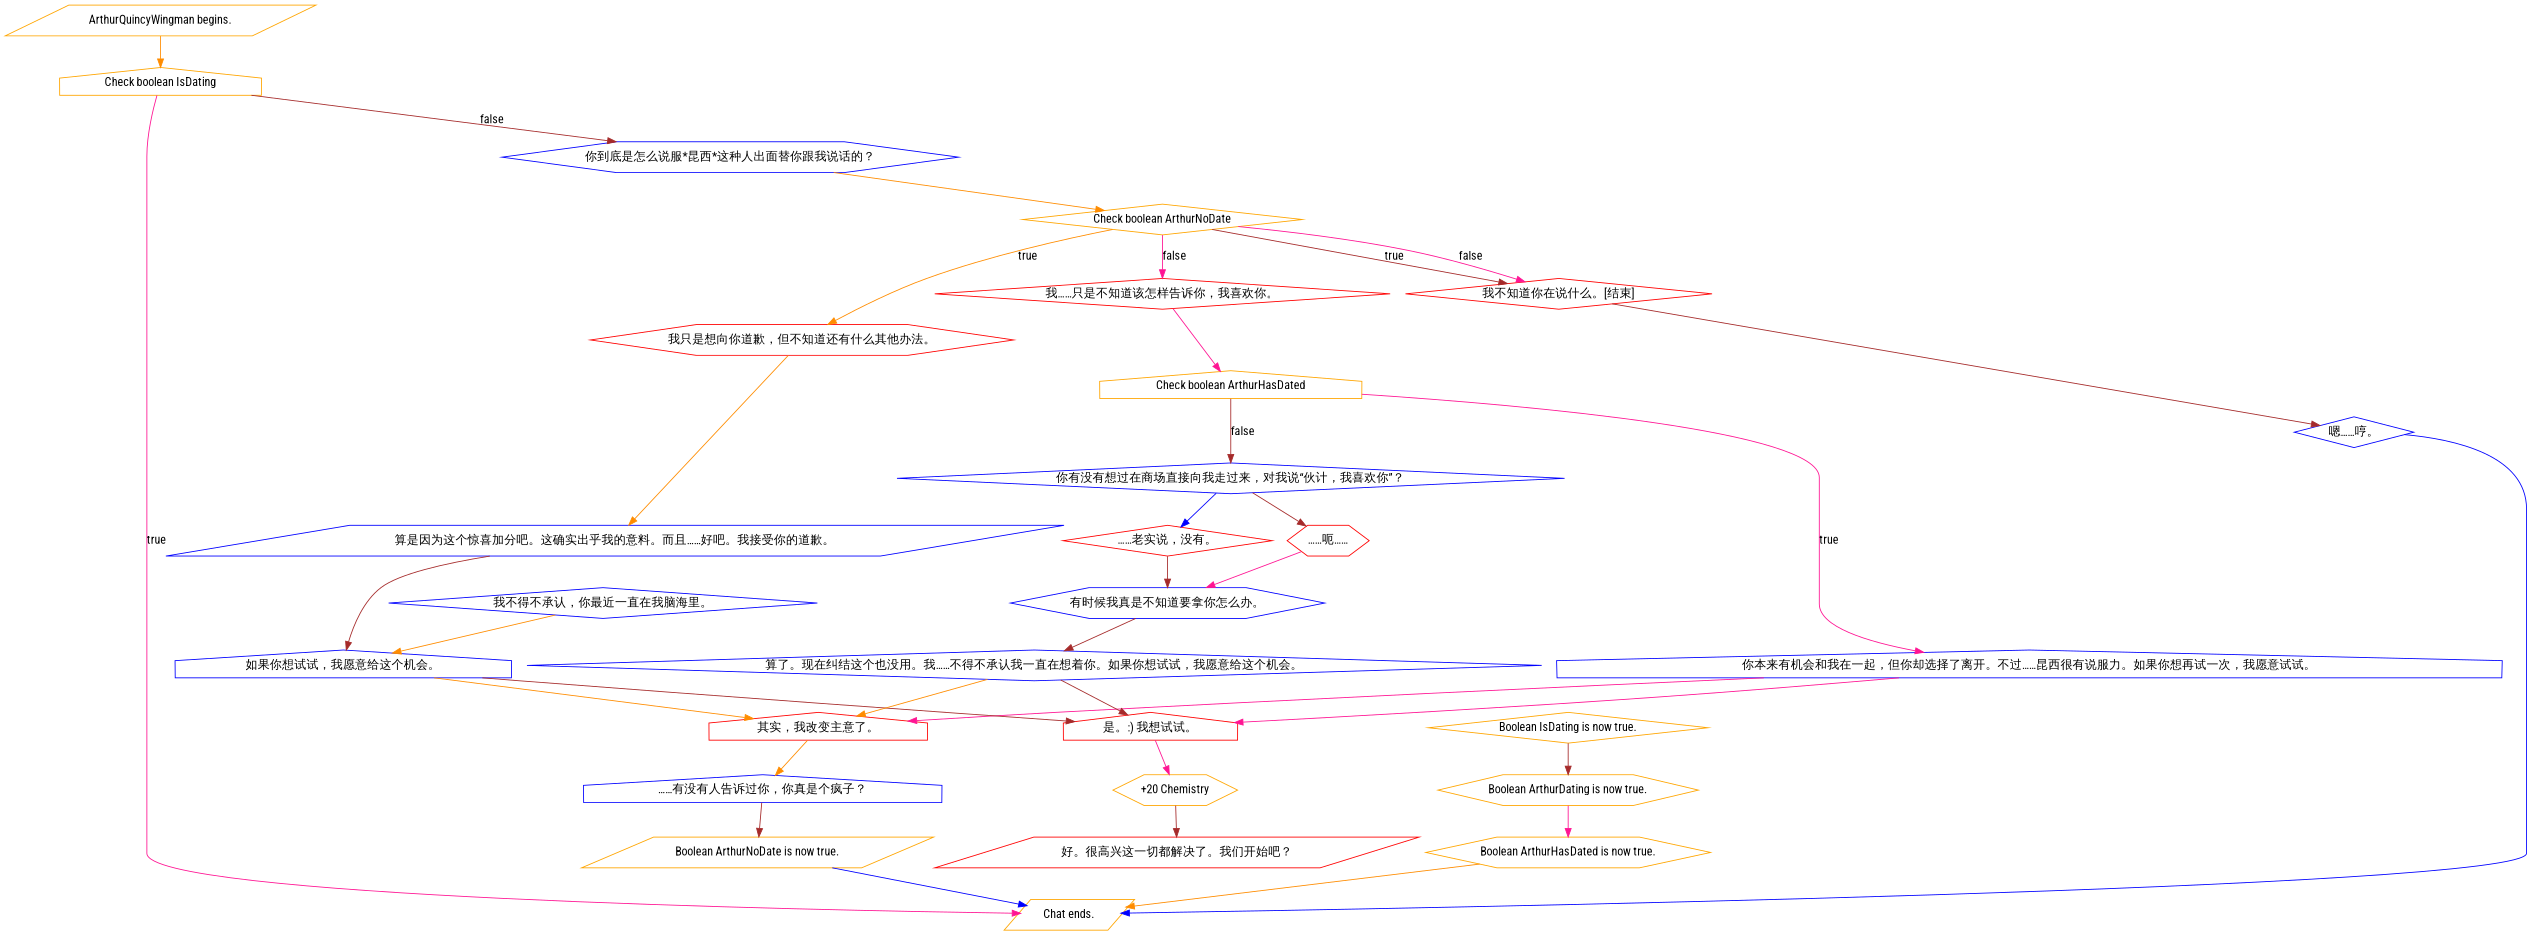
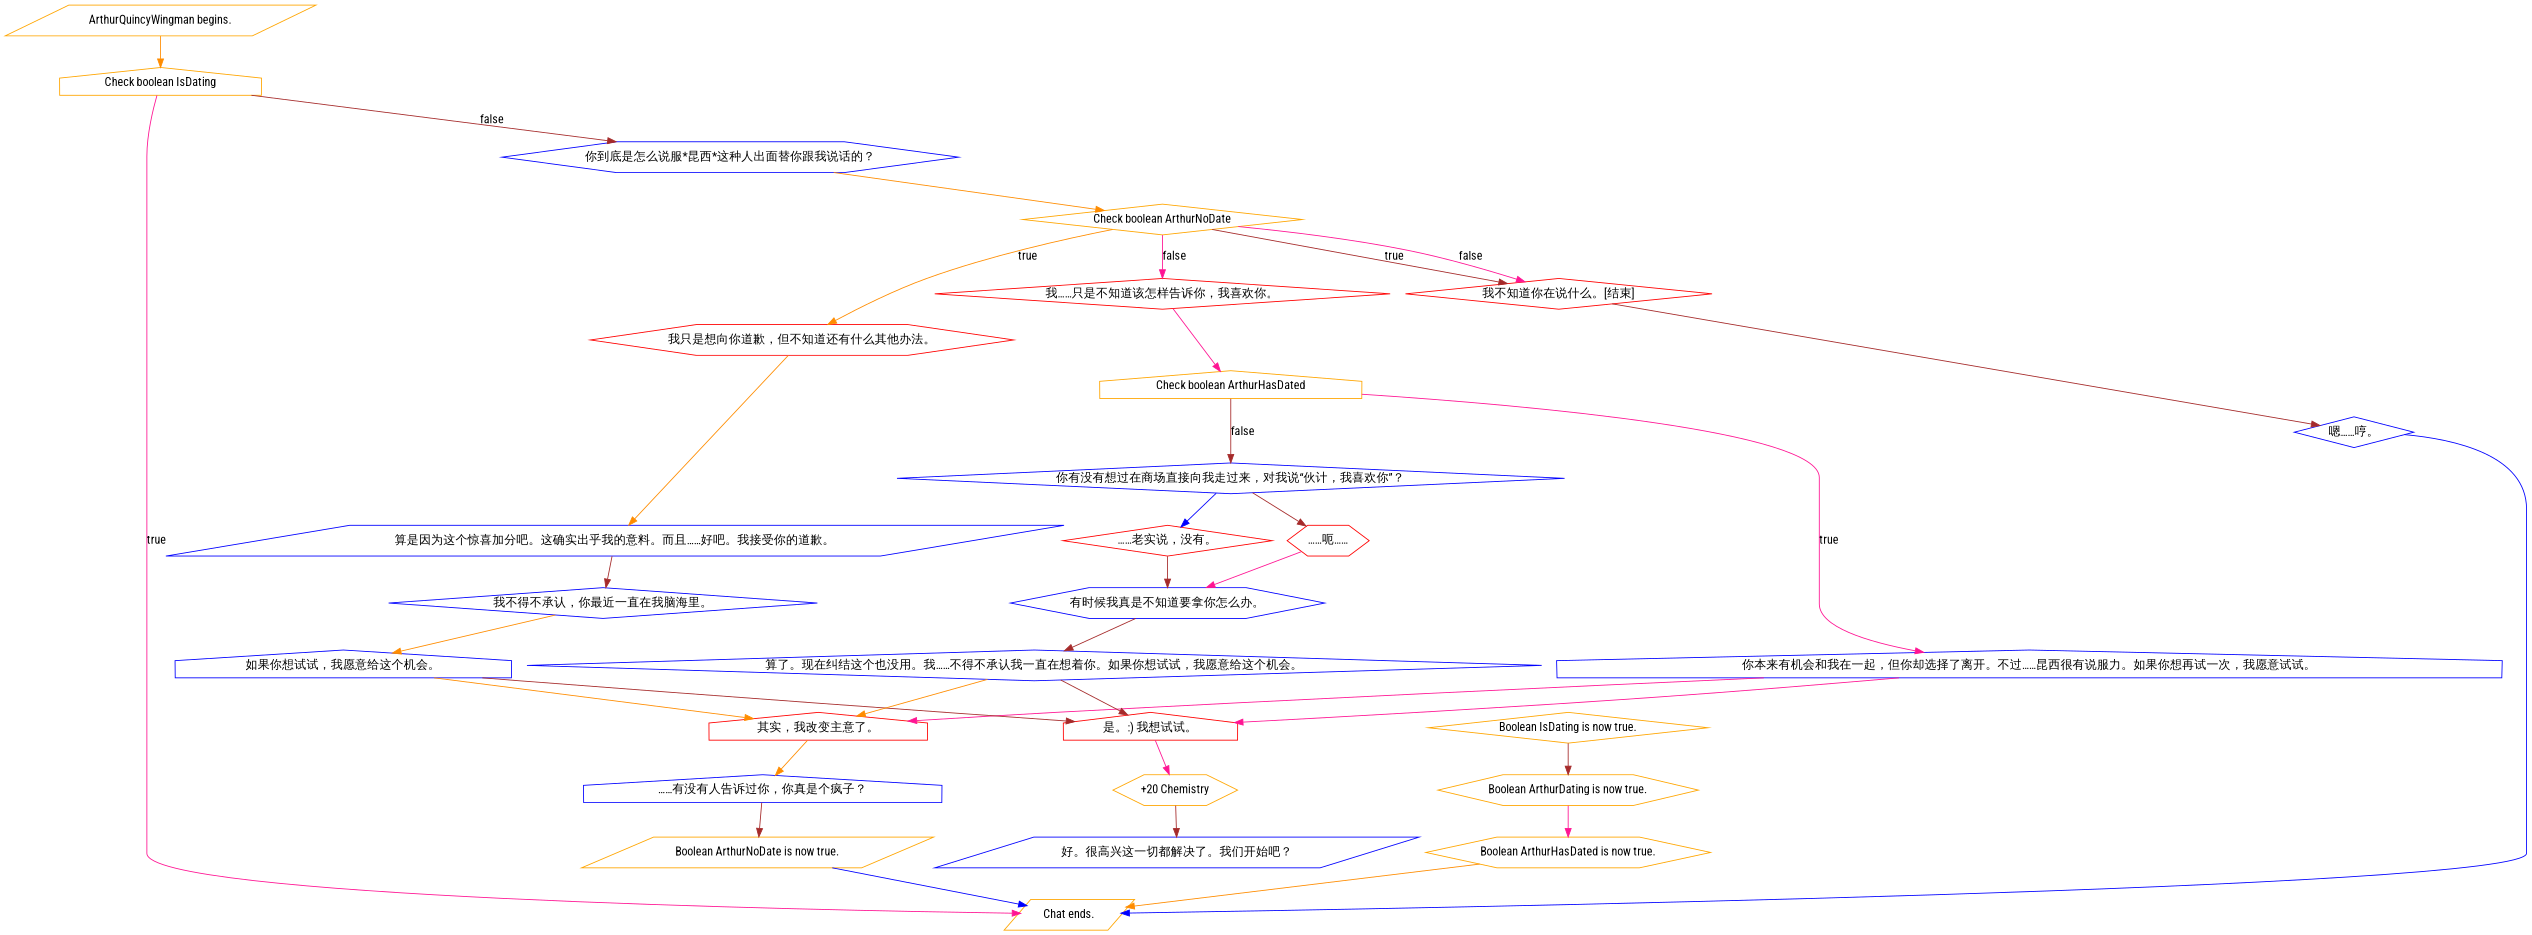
(403, 576) -> (610, 568)
(1177, 852) -> (1177, 852)
